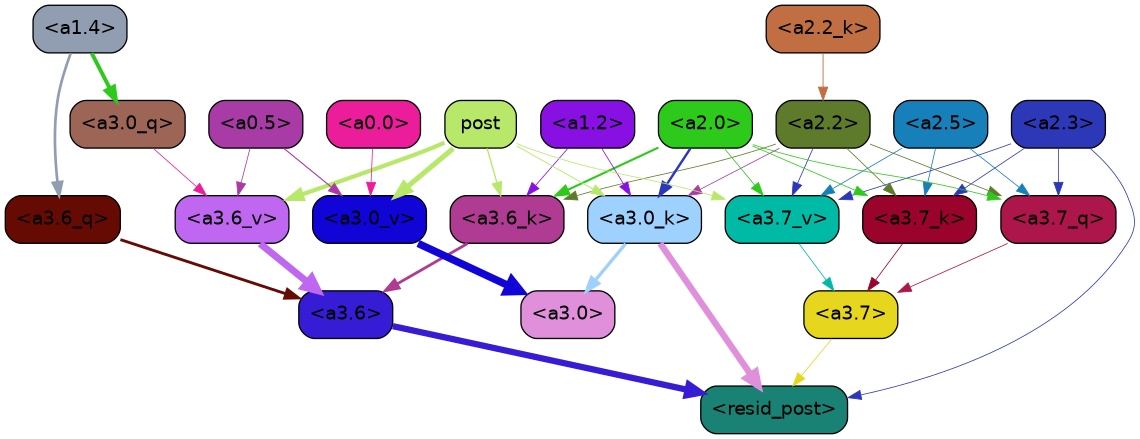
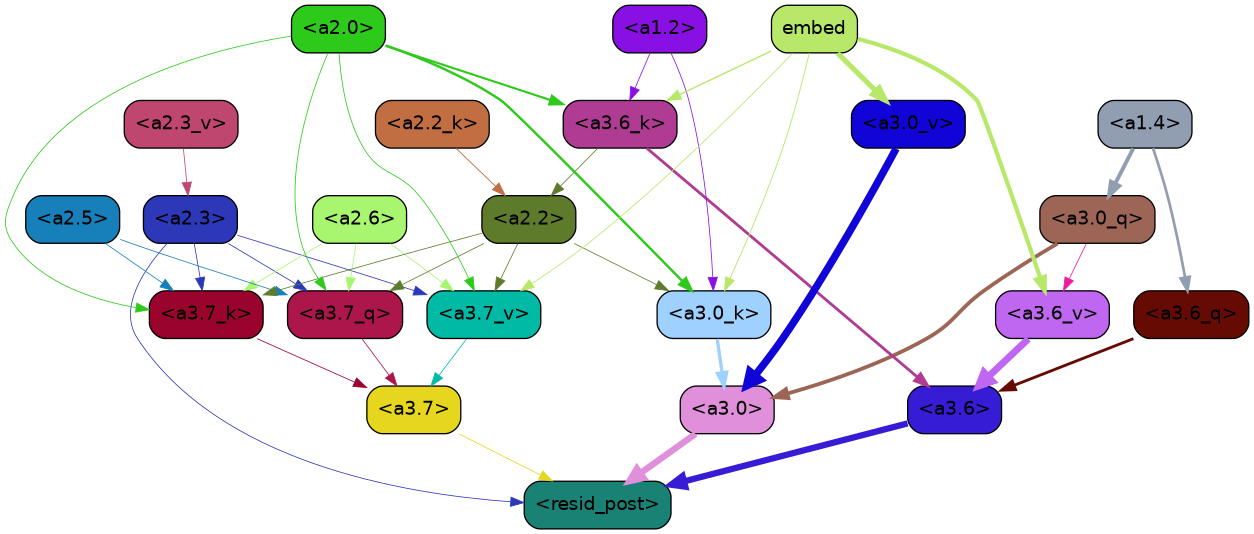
(101, 71) -> (1124, 166)
none -> (181, 124)
(256, 124) -> none
(374, 124) -> none
(481, 124) -> (814, 29)
(682, 162) -> (547, 145)
(876, 163) -> none
(805, 166) -> (509, 261)
(687, 169) -> (581, 165)
(732, 173) -> (615, 264)
none -> (360, 219)
(706, 309) -> (668, 454)
none -> (932, 335)
